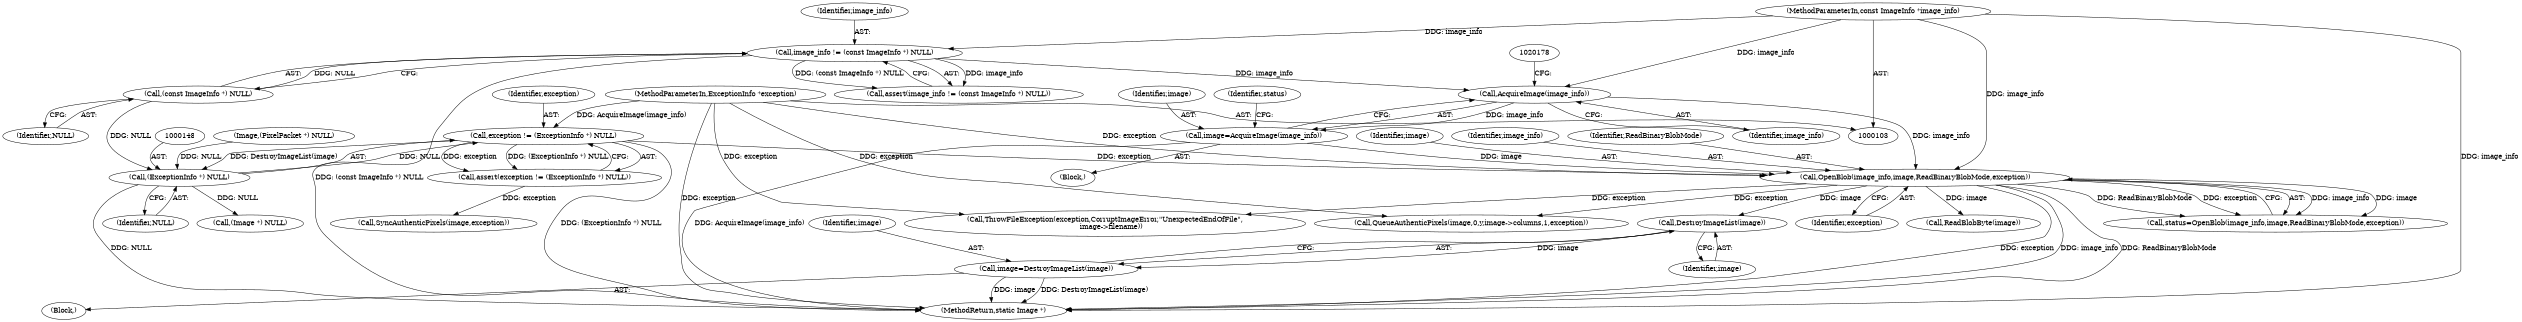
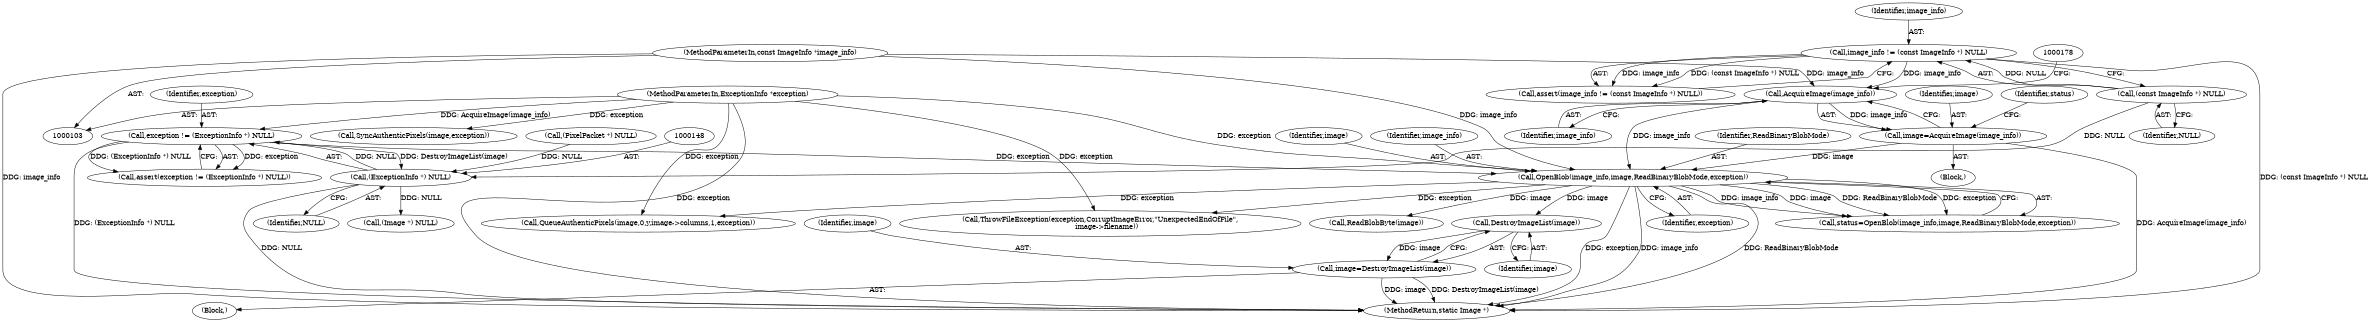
(1363, 32) -> none
(1534, 53) -> (2058, 53)
(284, 136) -> (591, 136)
(491, 200) -> (573, 115)
